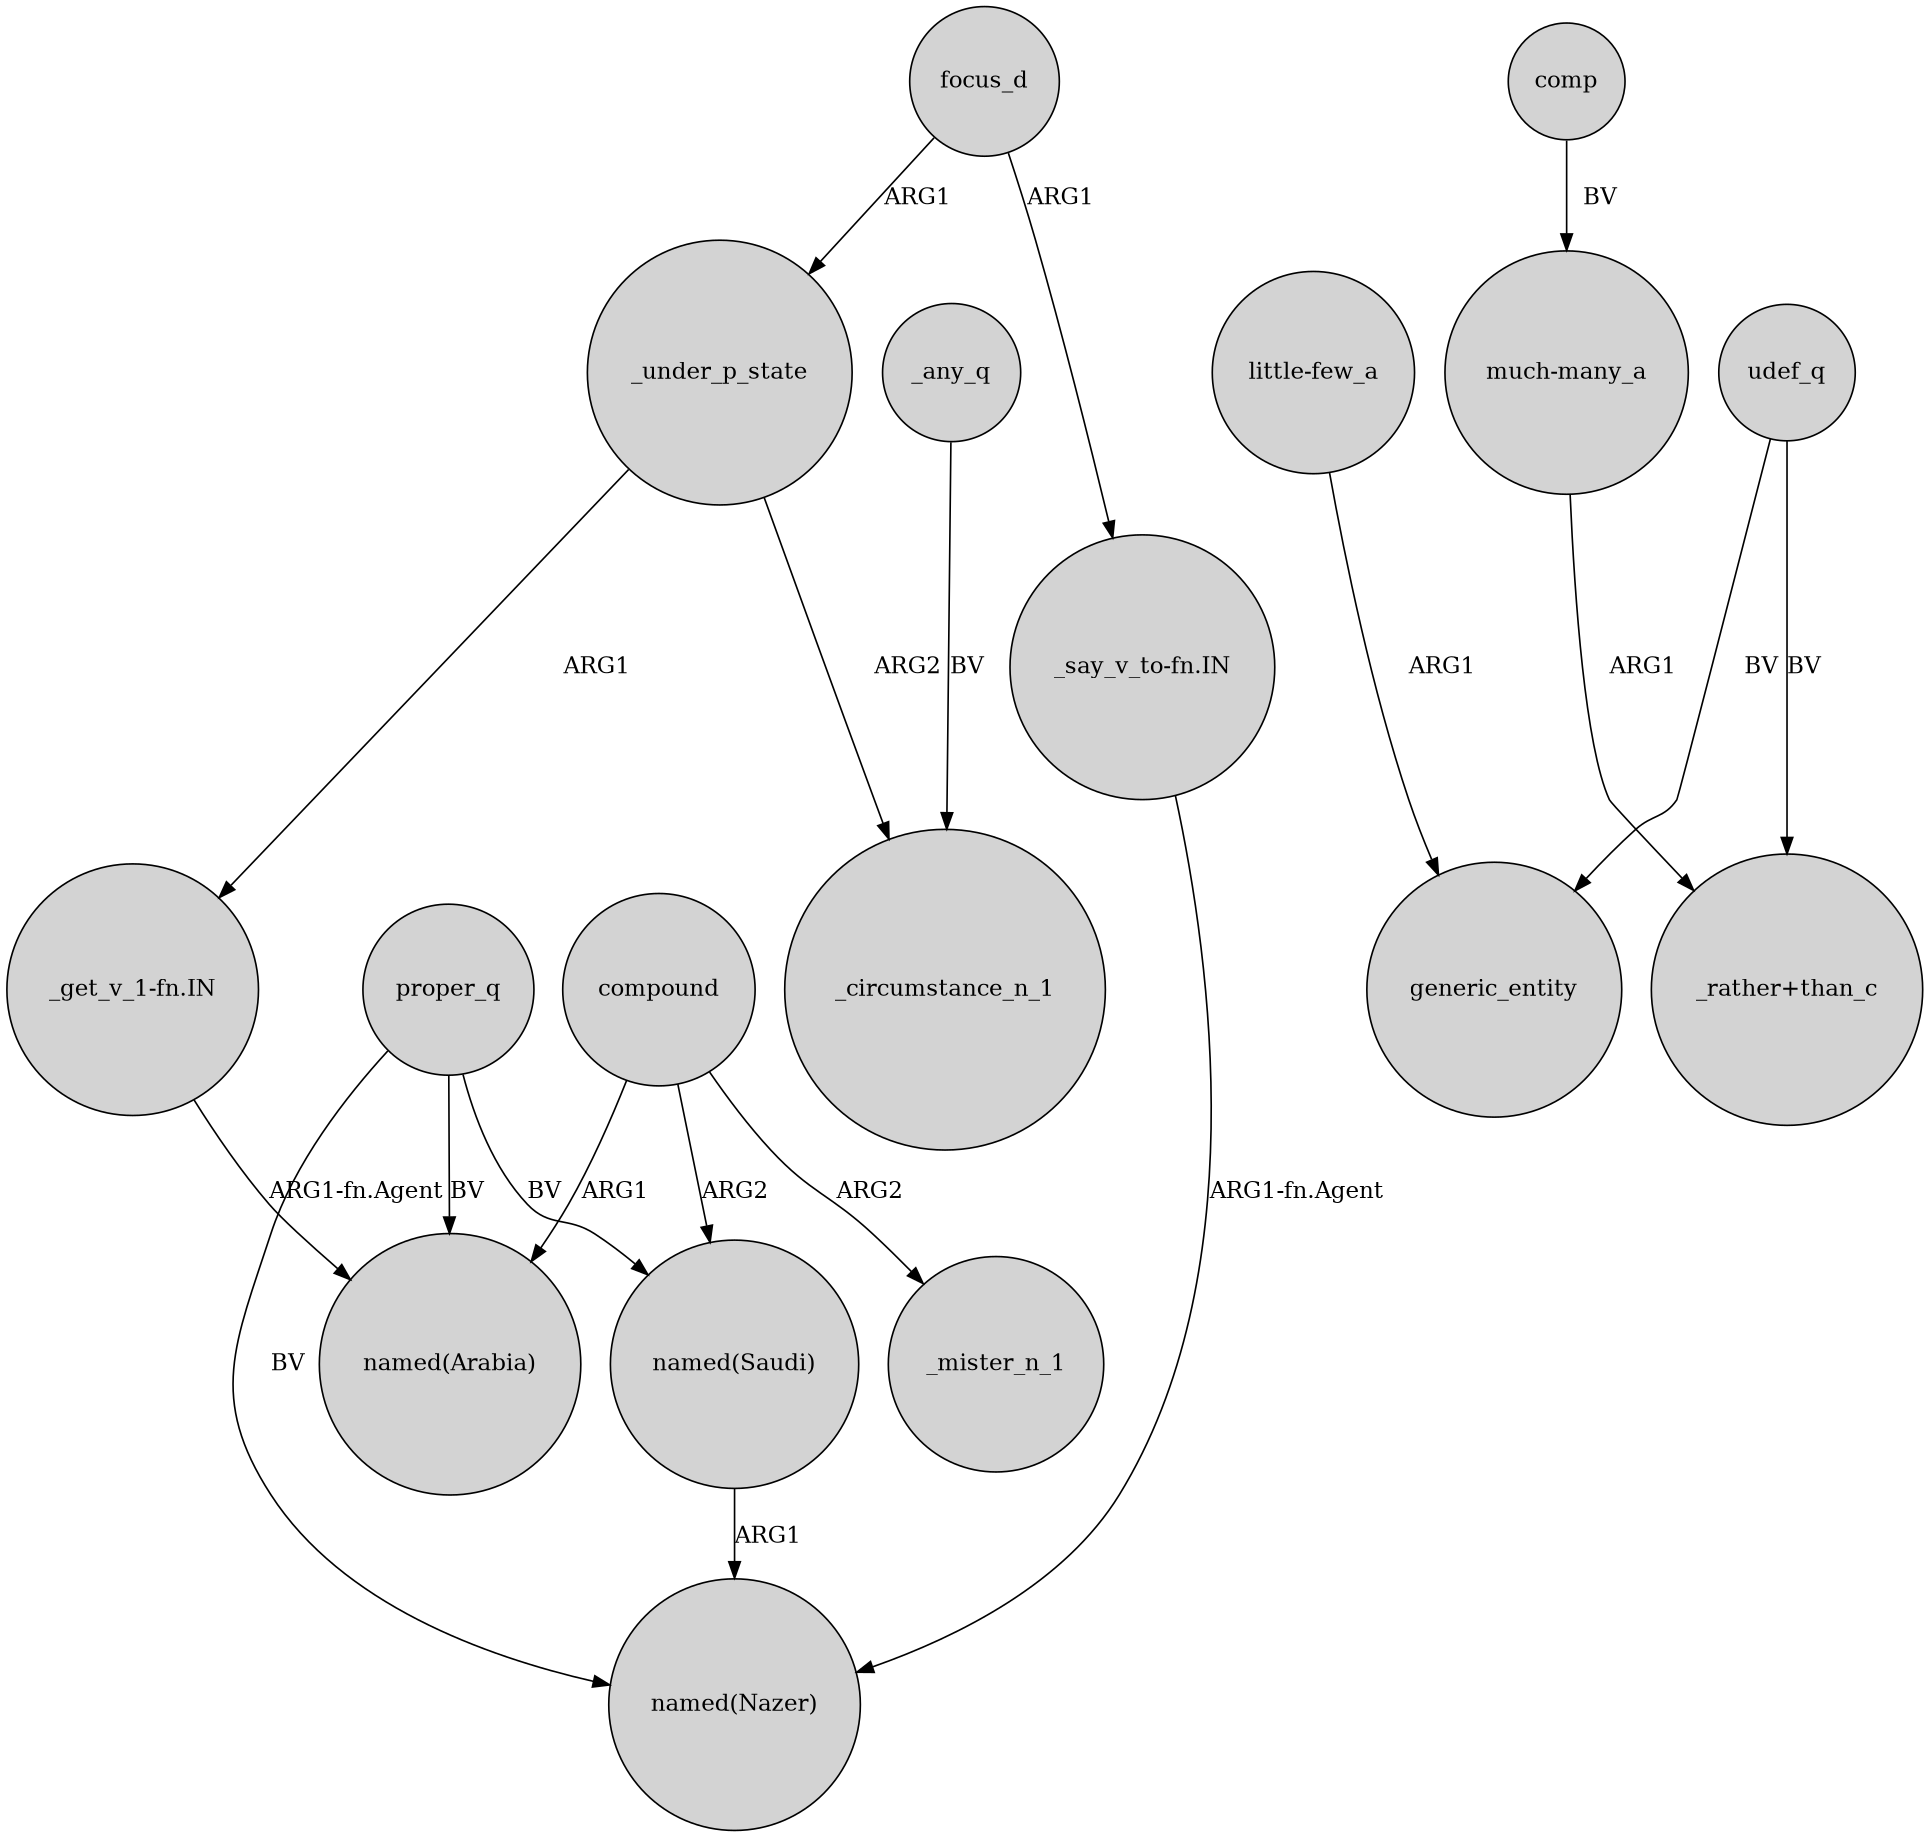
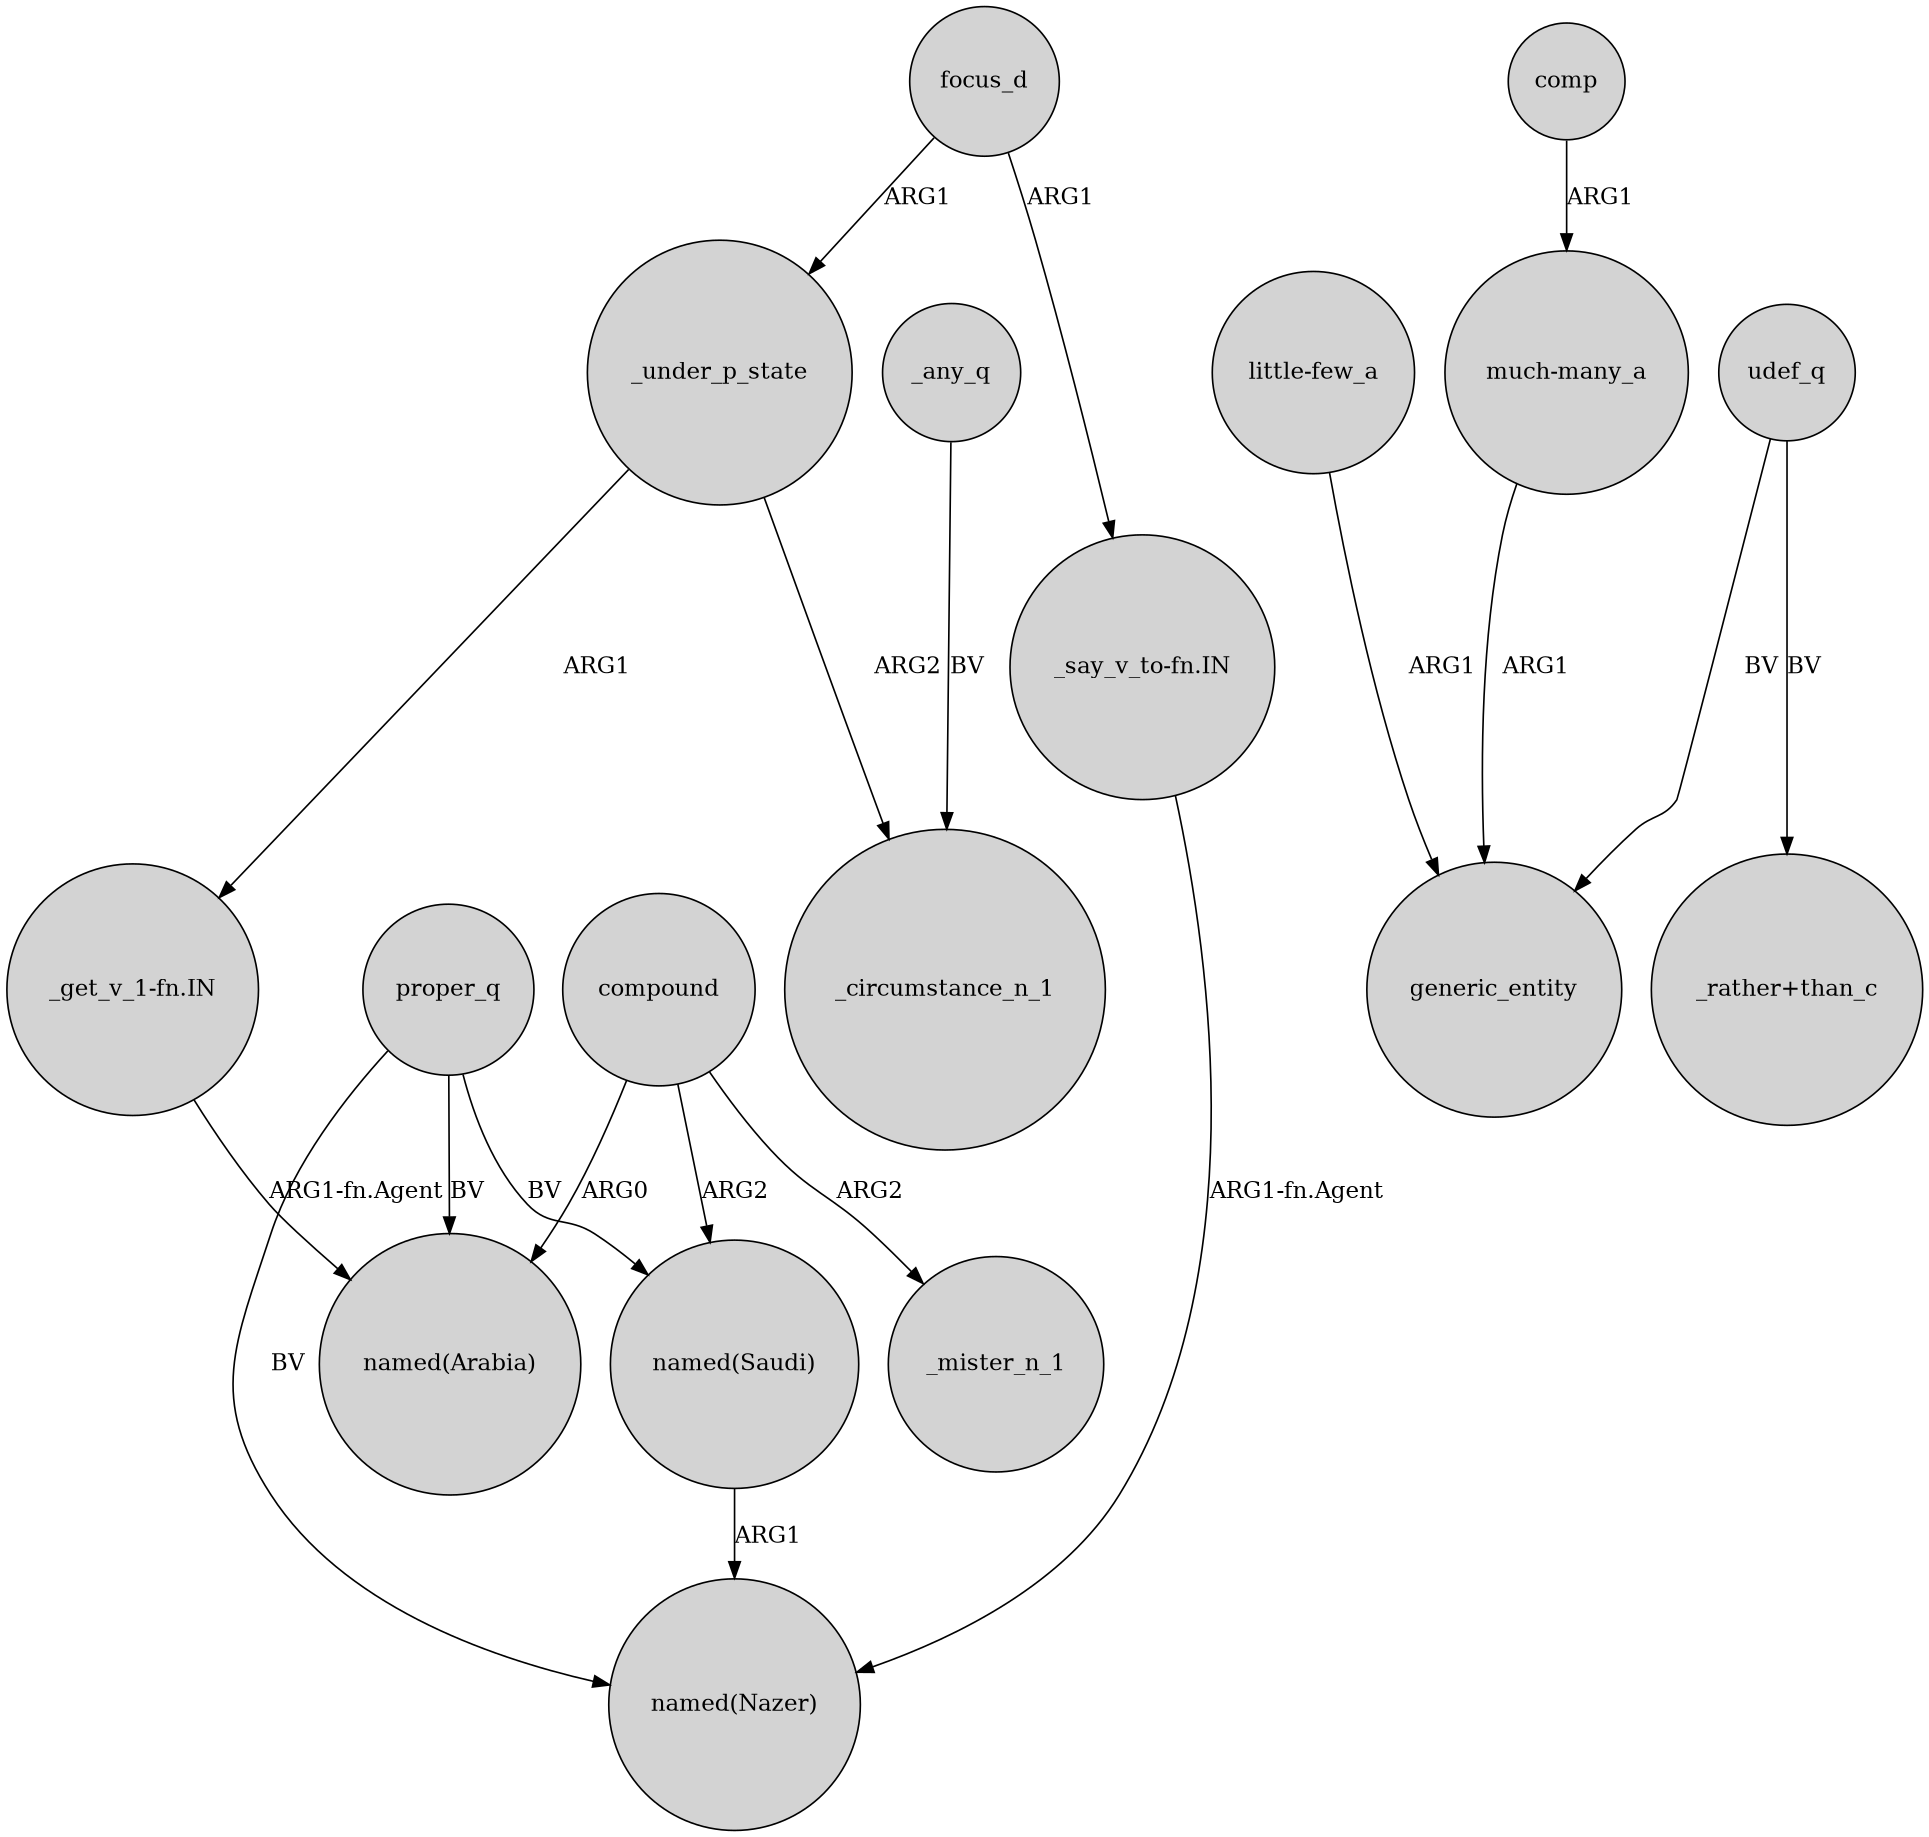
(1600, 198) -> (1600, 198)
(1587, 702) -> (1486, 664)
(615, 1192) -> (615, 1192)
